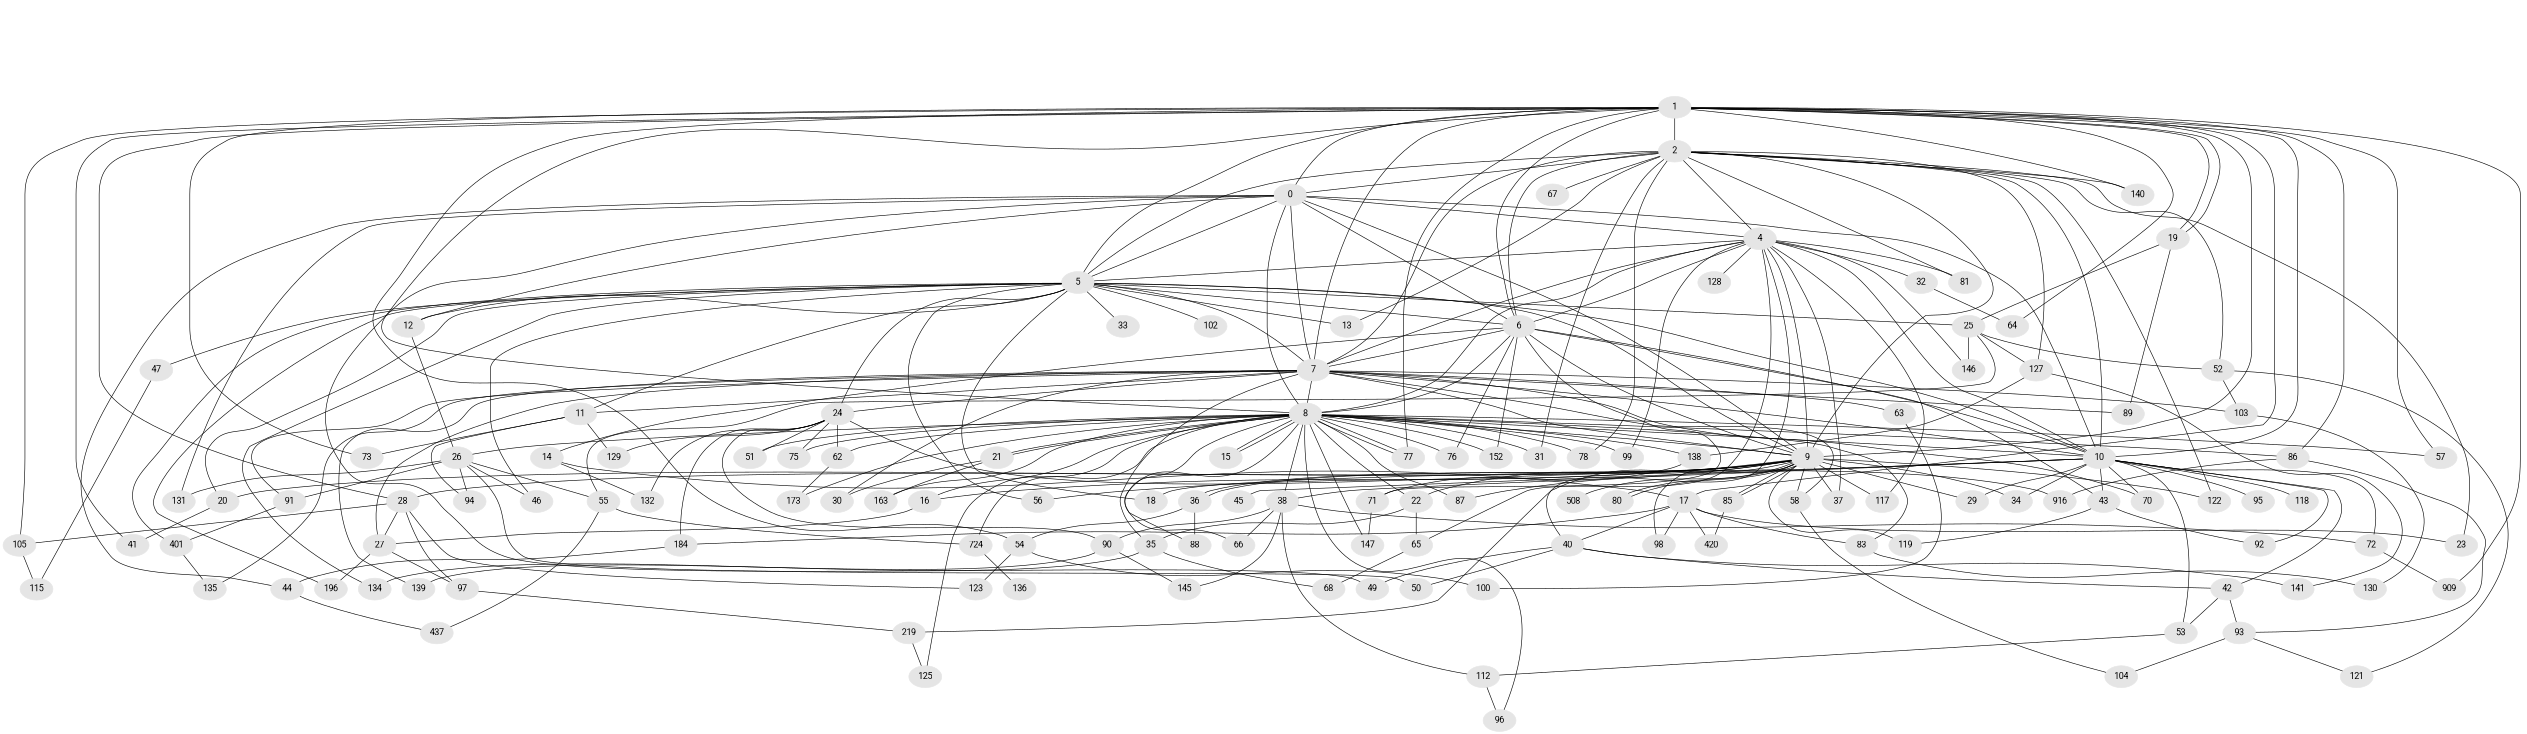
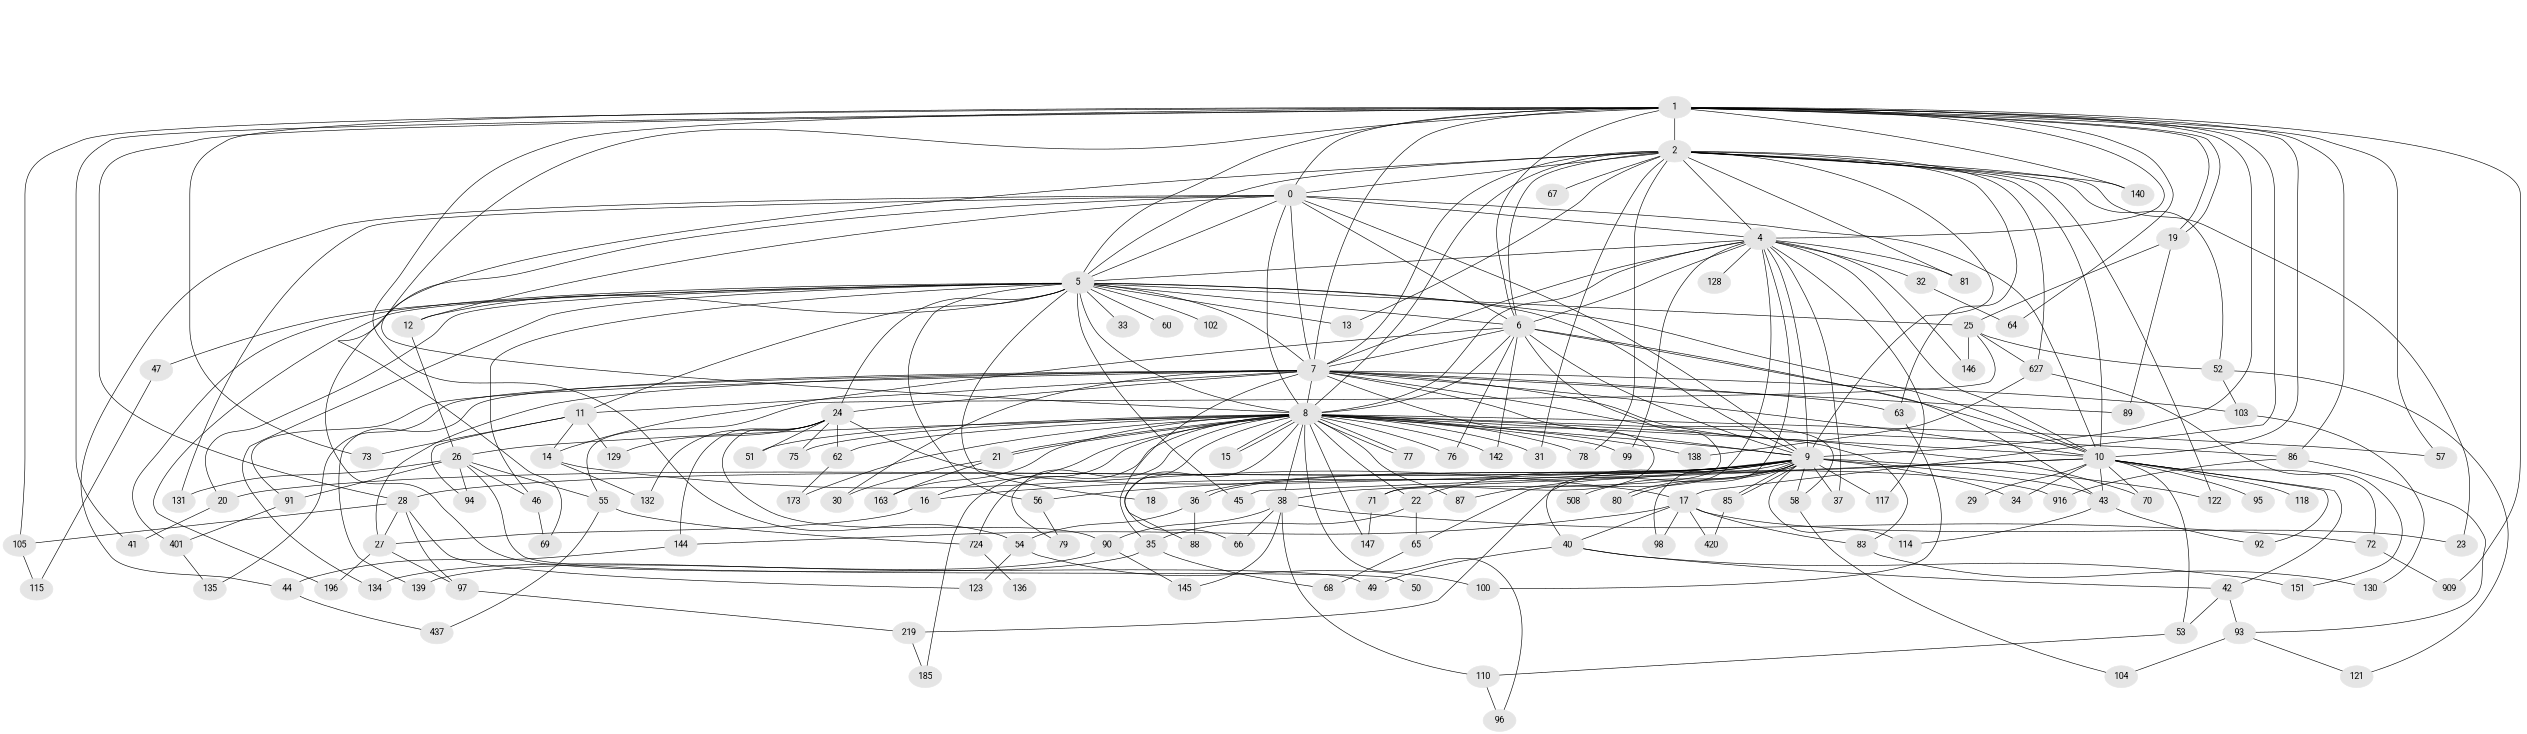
none -> (1976, 185)
(1433, 219) -> (2131, 163)
none -> (1458, 234)
none -> (1167, 326)
(2036, 370) -> (2036, 370)
none -> (1184, 386)
none -> (1136, 412)
none -> (564, 436)
(1496, 458) -> (1496, 458)
(1623, 472) -> none
(1533, 479) -> (1654, 457)
(1890, 480) -> (1958, 472)
none -> (545, 545)
(681, 545) -> (681, 545)
none -> (1063, 545)
(1905, 545) -> (1905, 545)
(1498, 565) -> none
(2298, 589) -> (2298, 589)
(925, 677) -> (925, 677)
(1483, 677) -> (1483, 677)
